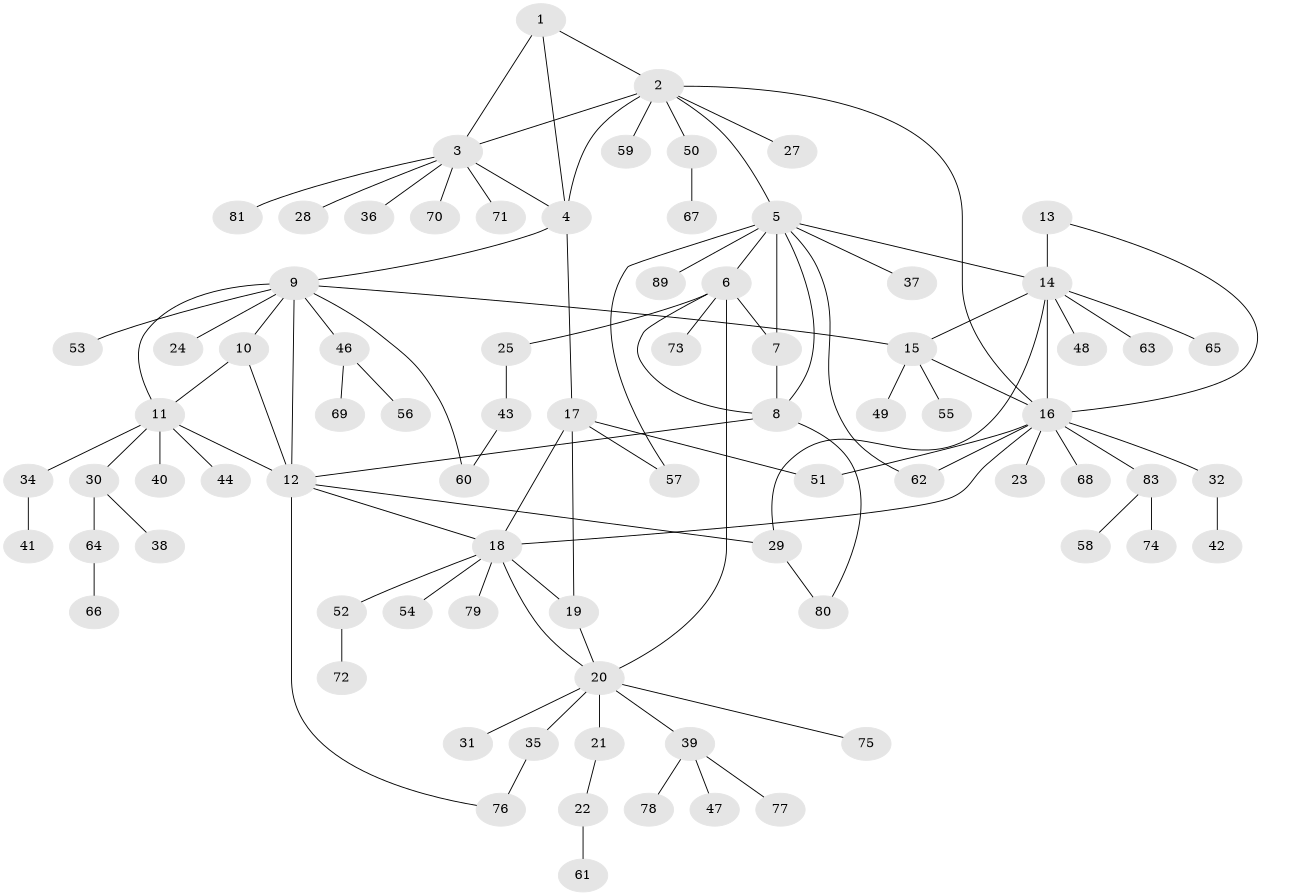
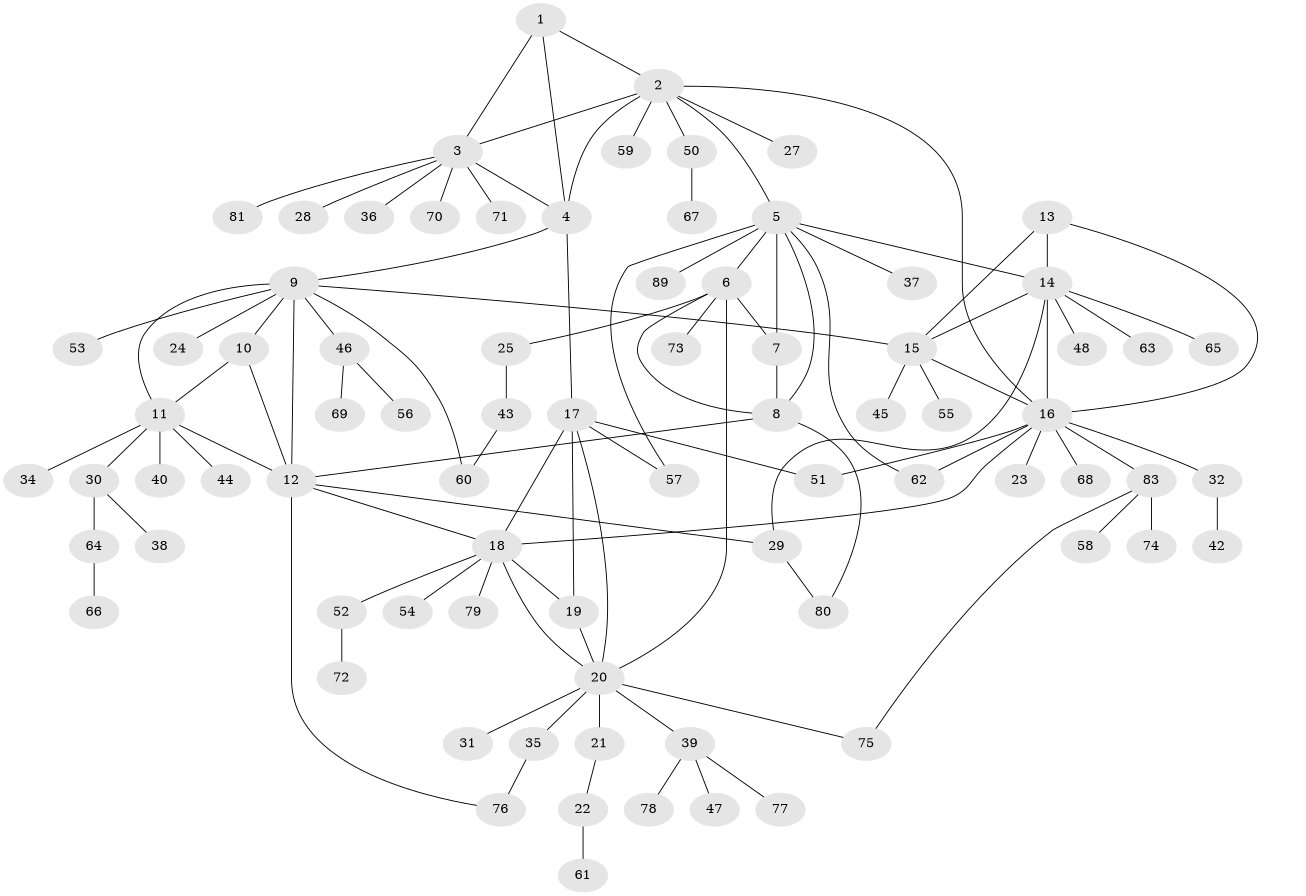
none -> (980, 283)
(881, 415) -> (881, 415)
none -> (603, 545)
(28, 547) -> none
none -> (987, 590)
